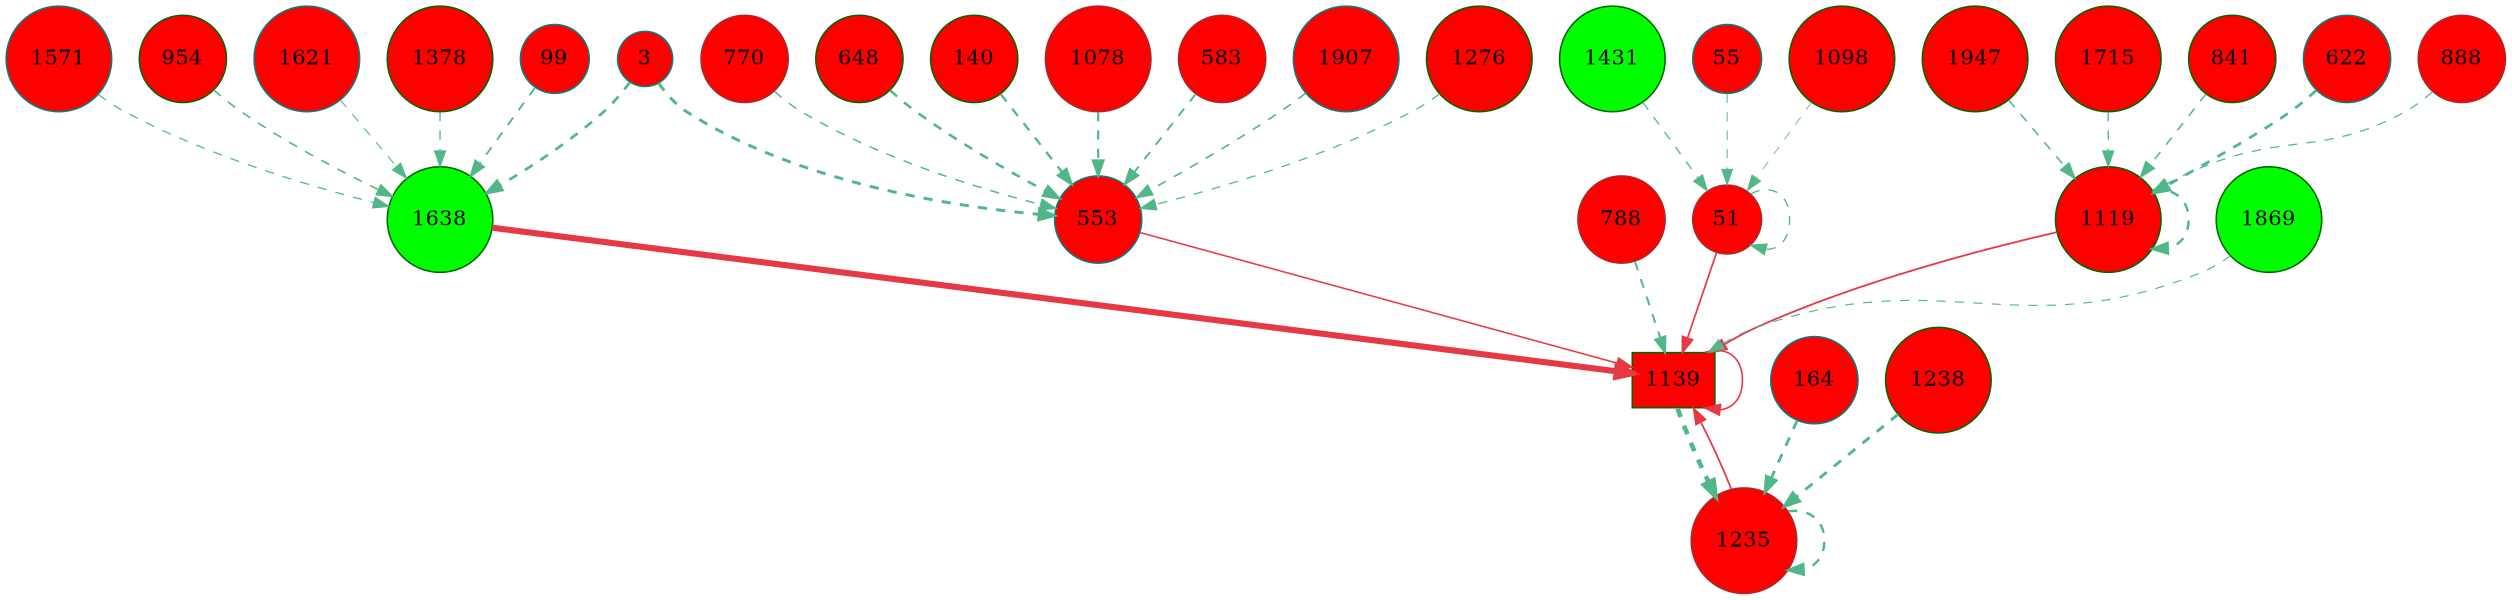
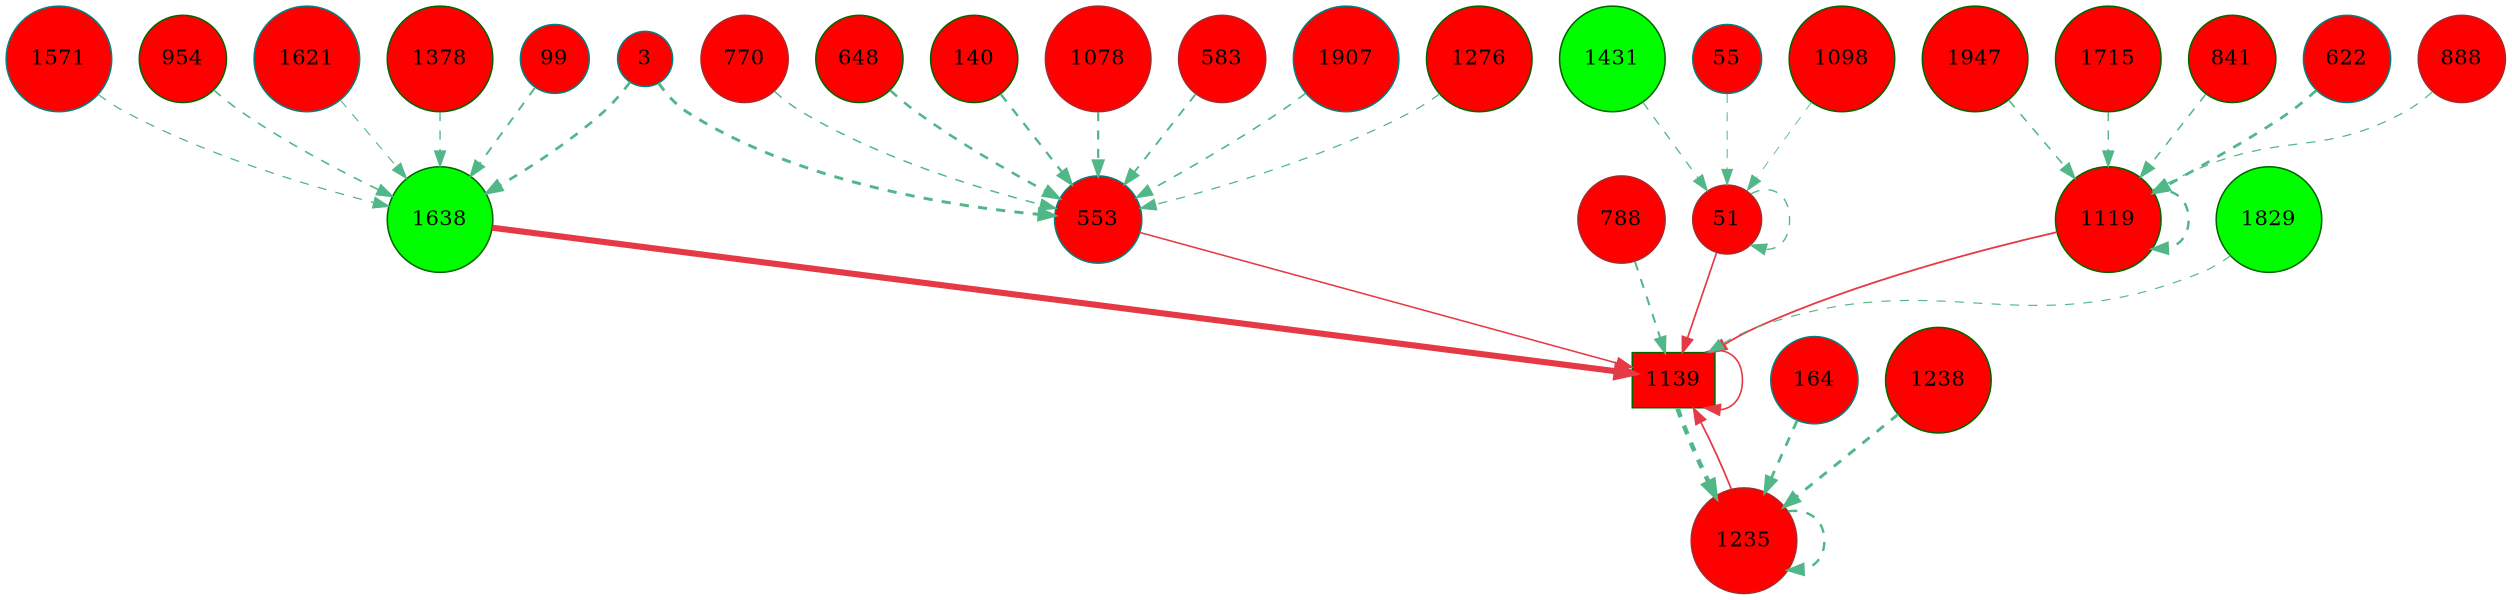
(2269, 220) -> (2269, 220)
